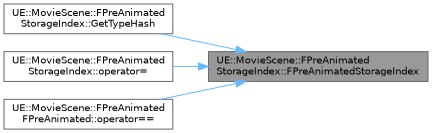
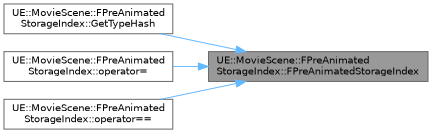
(88, 114) -> (88, 114)
